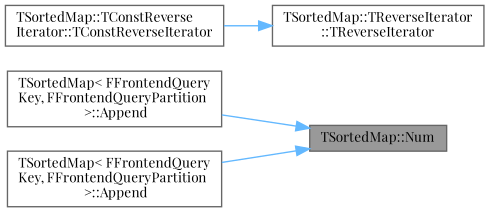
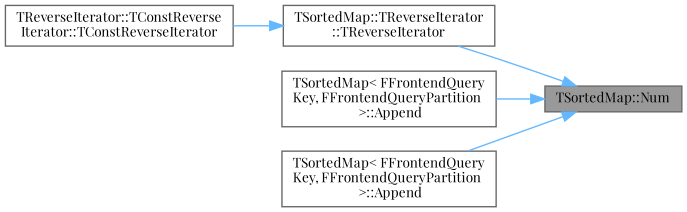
(115, 26) -> (119, 26)
none -> (511, 63)
